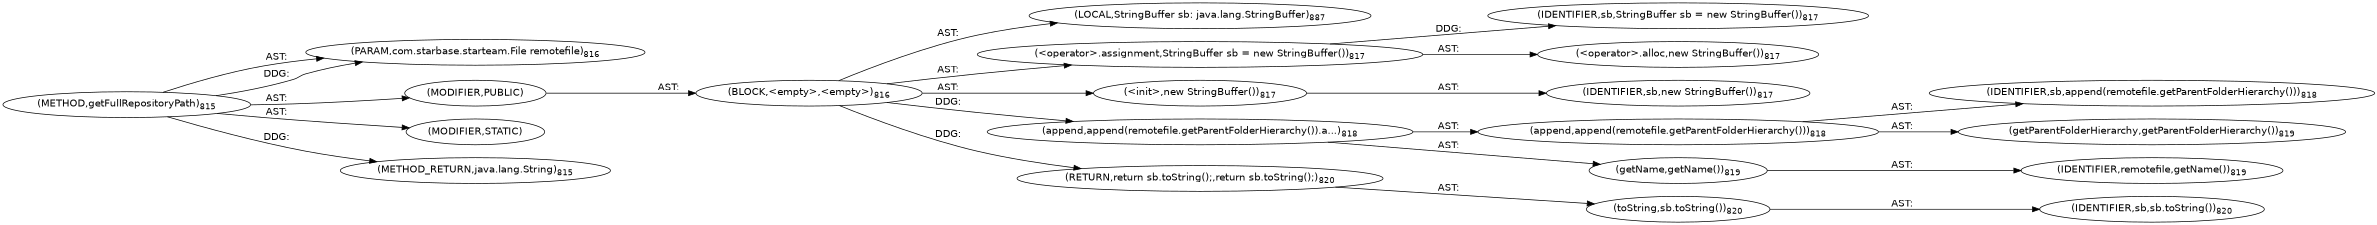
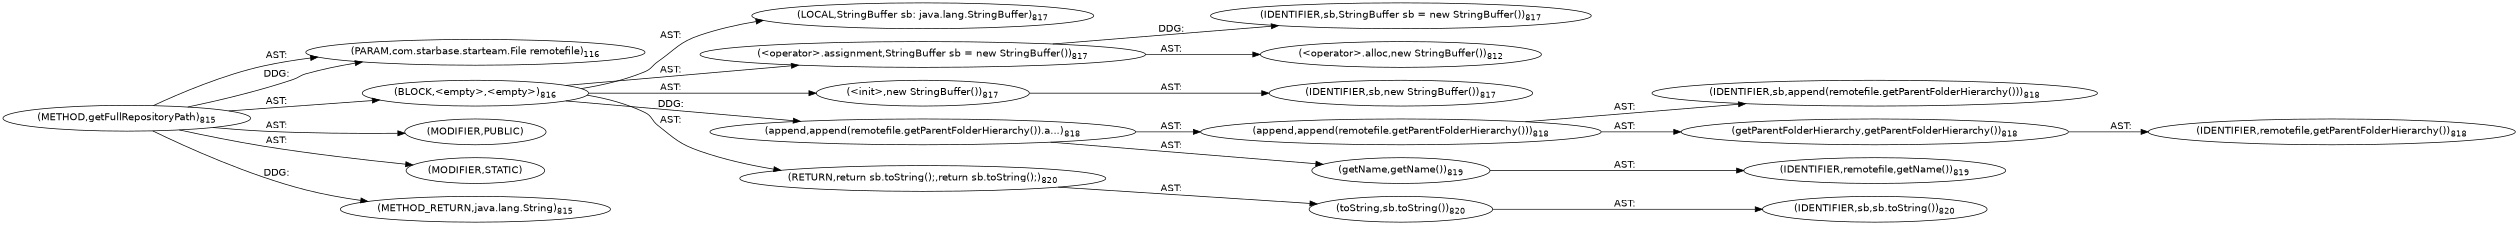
(1318, 15) -> (1040, 15)
(592, 51) -> (592, 51)
(1772, 53) -> (1495, 53)
(617, 93) -> (301, 106)
(2287, 131) -> (2010, 131)
none -> (2332, 132)
(950, 134) -> (673, 120)
